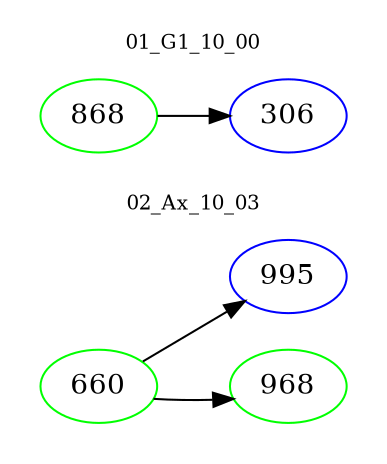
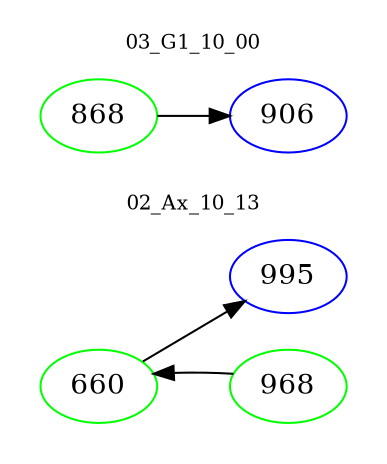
(194, 44) -> (194, 44)
(288, 116) -> (288, 116)
(194, 204) -> (194, 204)
(183, 400) -> (204, 373)
